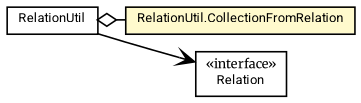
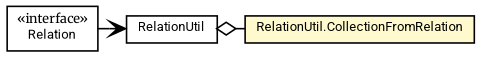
(138, 46) -> (103, 29)
